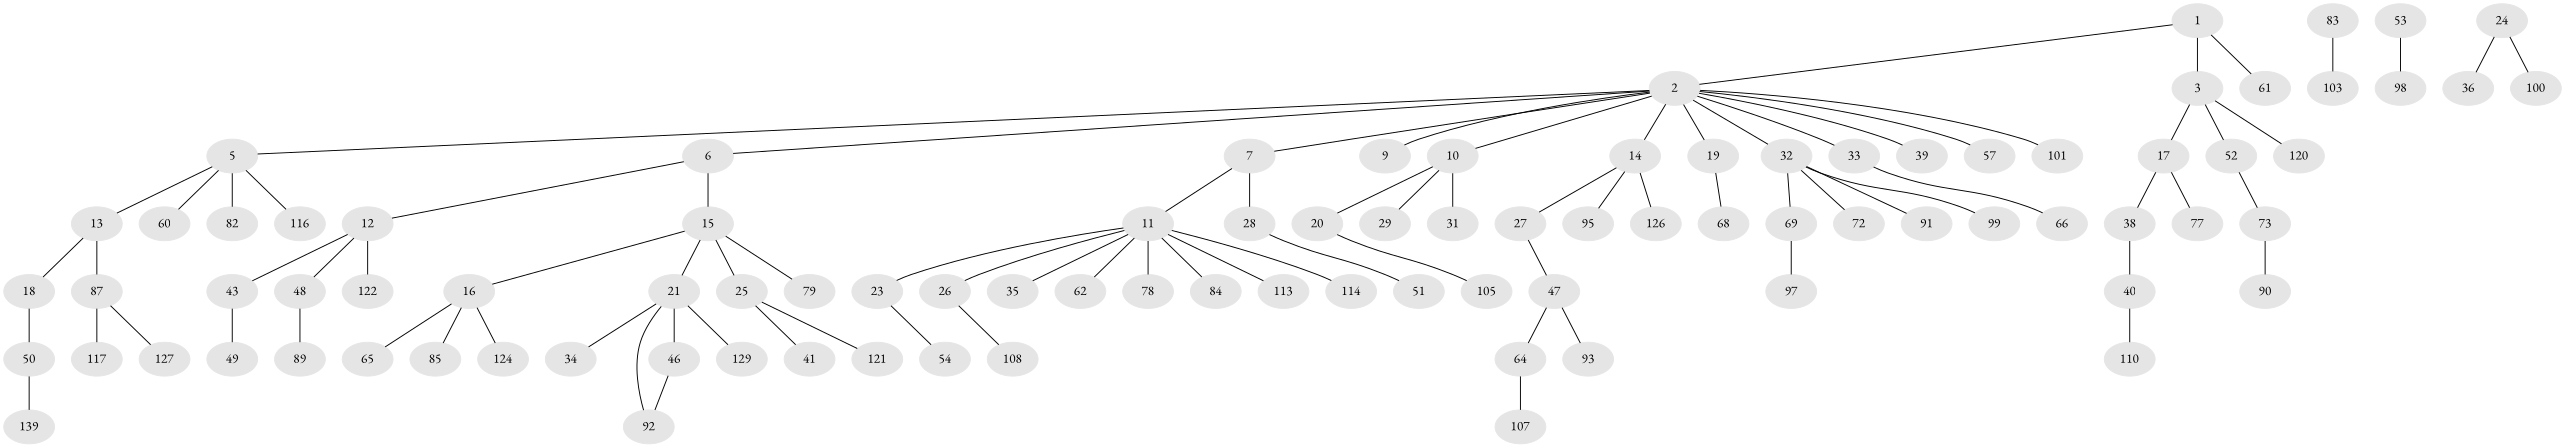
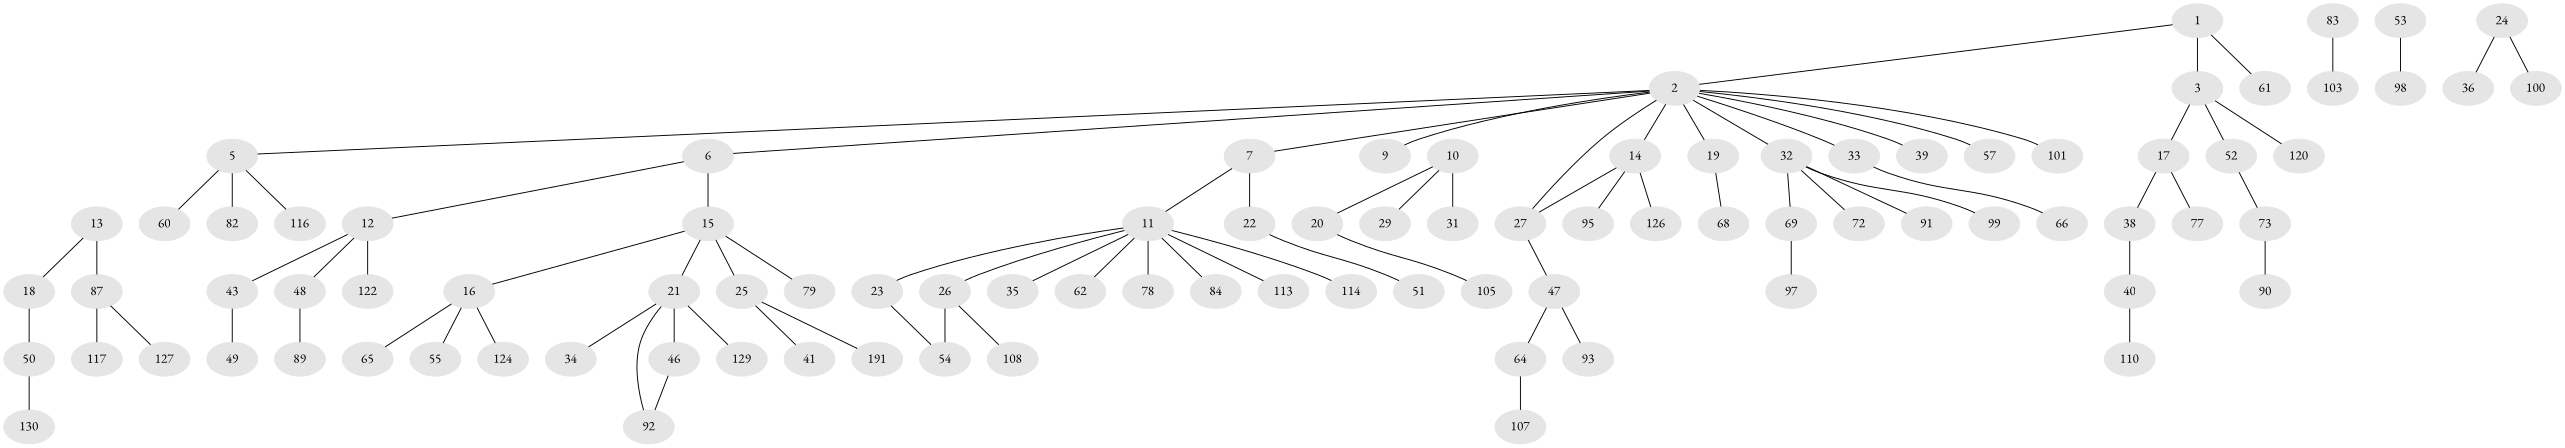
(1564, 122) -> (1590, 149)
(165, 190) -> none
(1250, 224) -> (1250, 224)
none -> (945, 325)
(435, 359) -> (435, 359)
(877, 359) -> (877, 359)
(29, 427) -> (29, 427)
